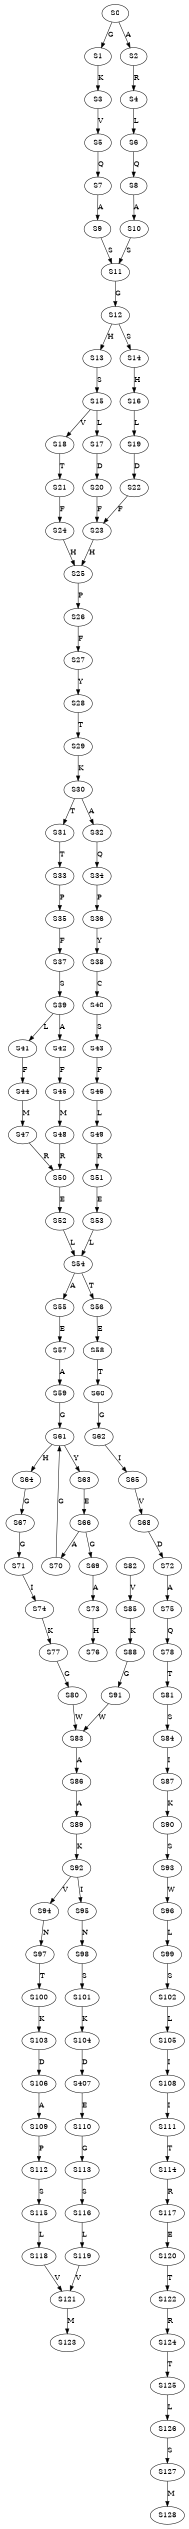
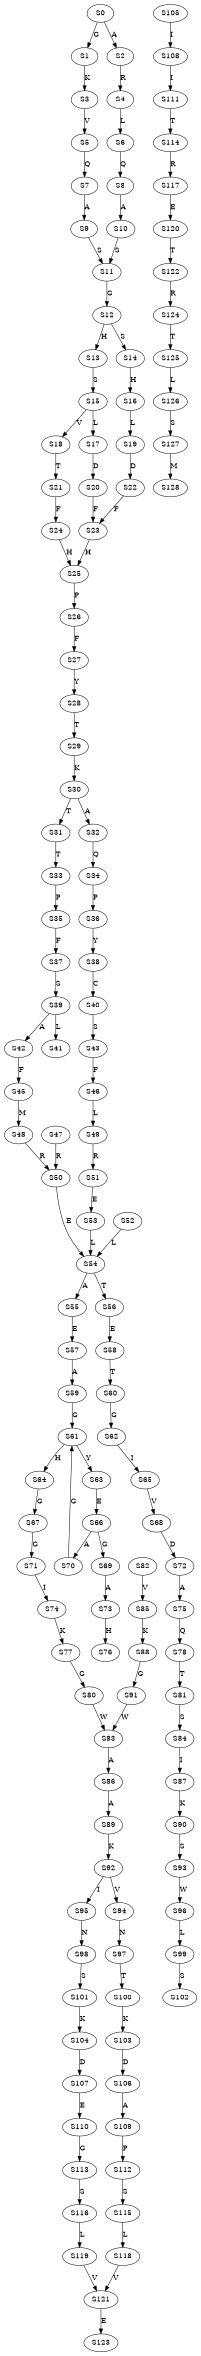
(23, 1092) -> none
(60, 1197) -> (63, 1222)
(167, 2017) -> none
(82, 2084) -> (80, 2084)
(71, 2321) -> (104, 2321)
